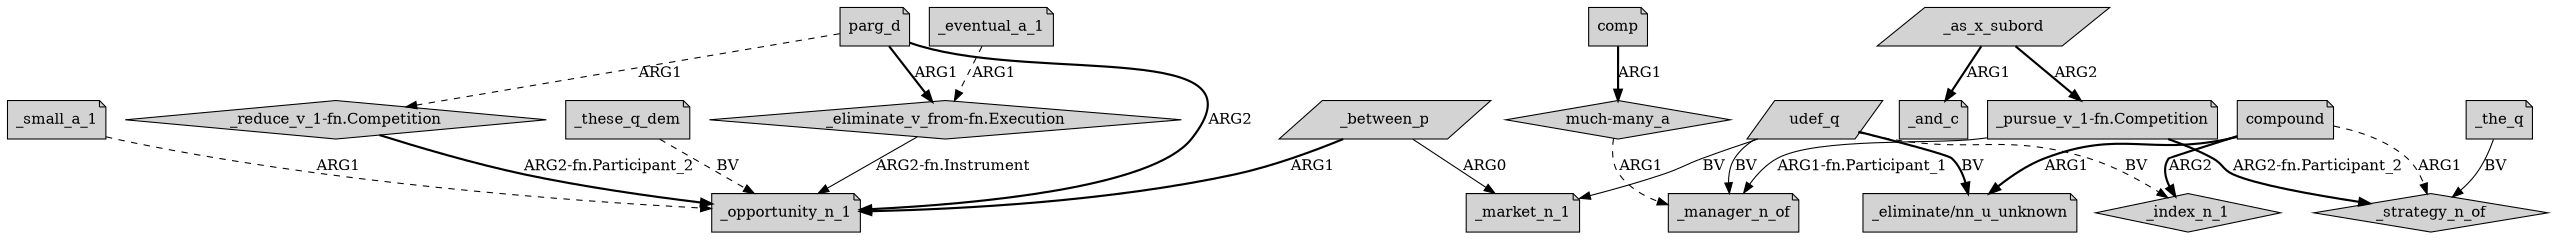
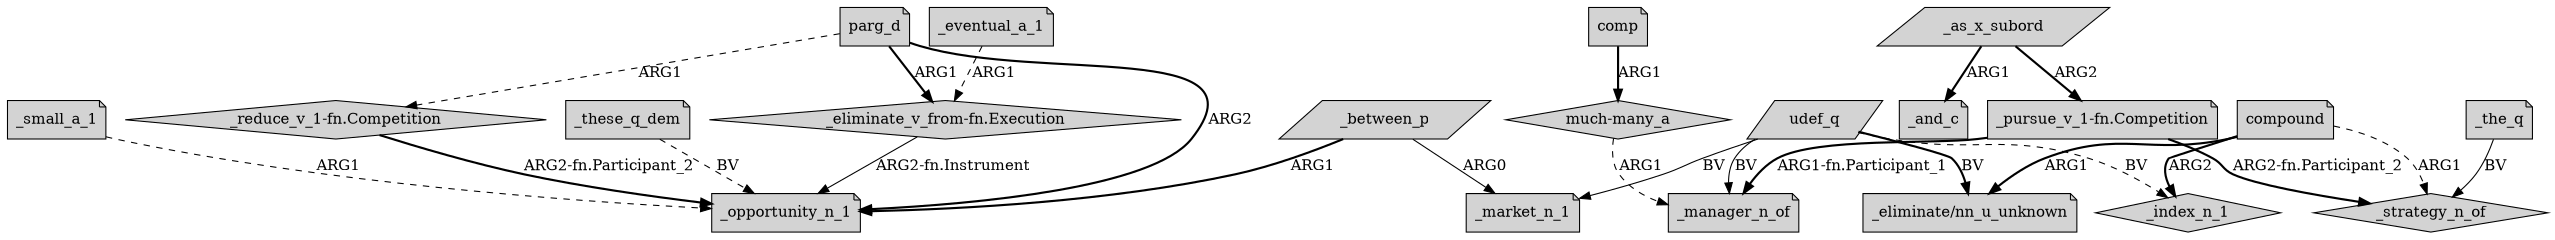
(1863, 143) -> (1863, 143)
